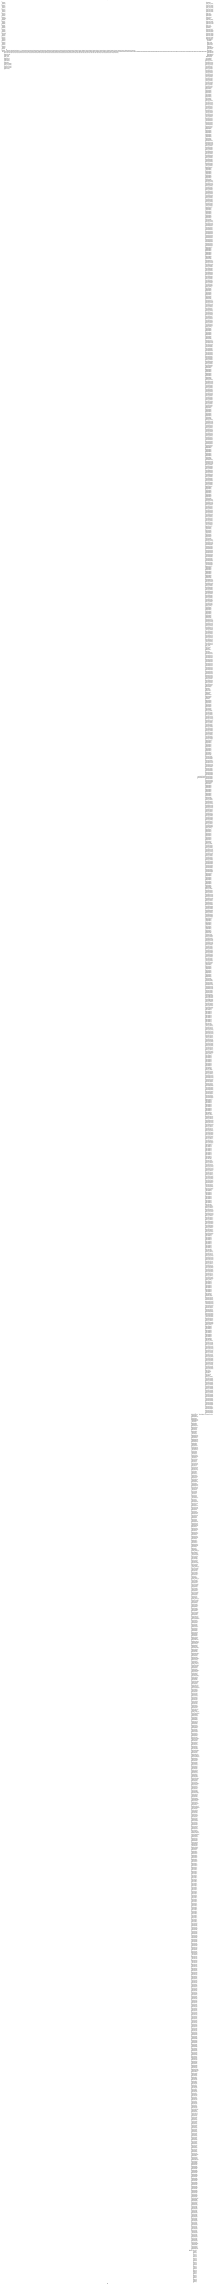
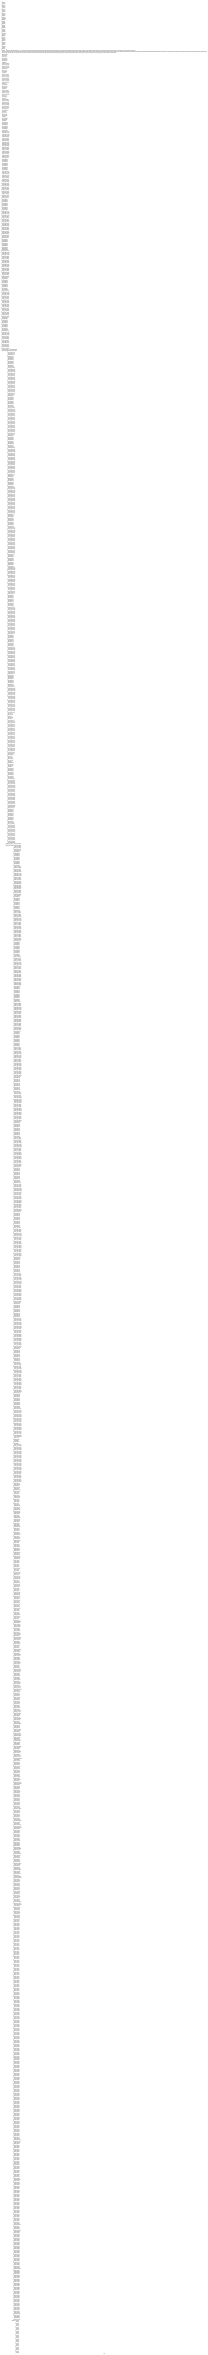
none -> (2, 71)
(205, 280) -> (4, 351)
(198, 1414) -> (14, 1483)
